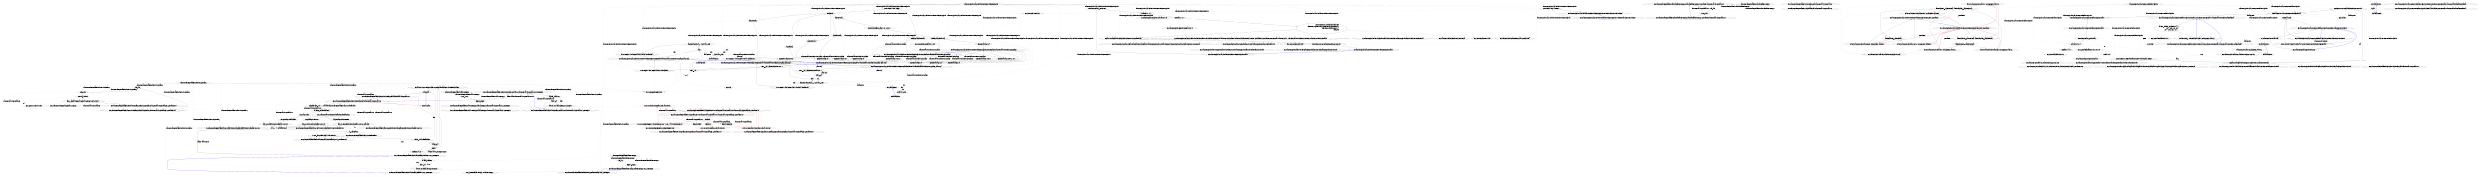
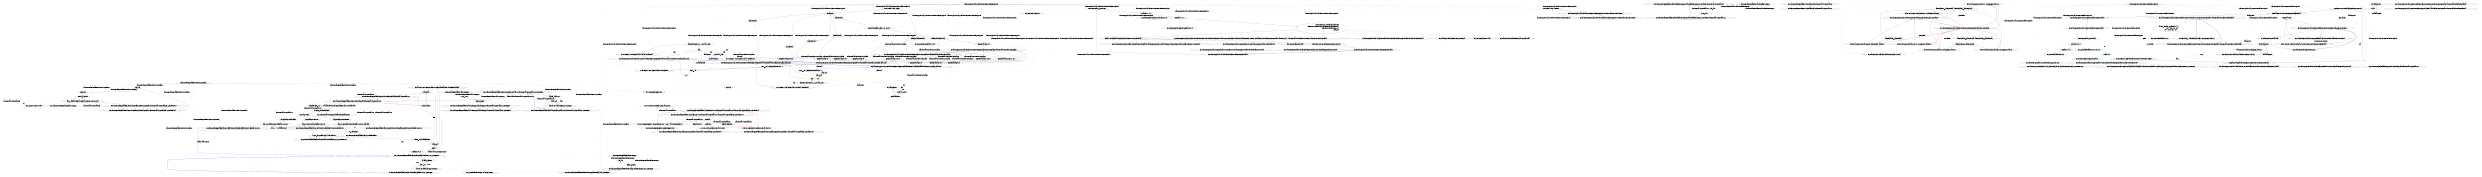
(697, 124) -> (697, 124)
